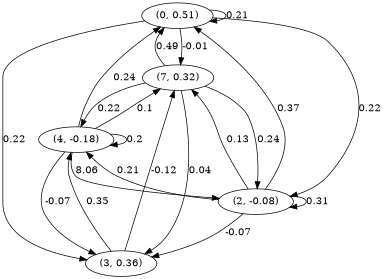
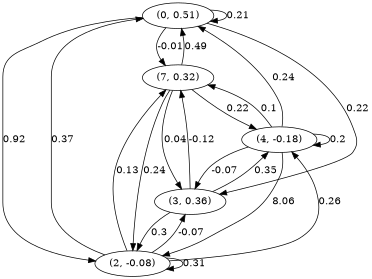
(370, 109) -> (14, 140)
(128, 171) -> (330, 202)
none -> (152, 226)
